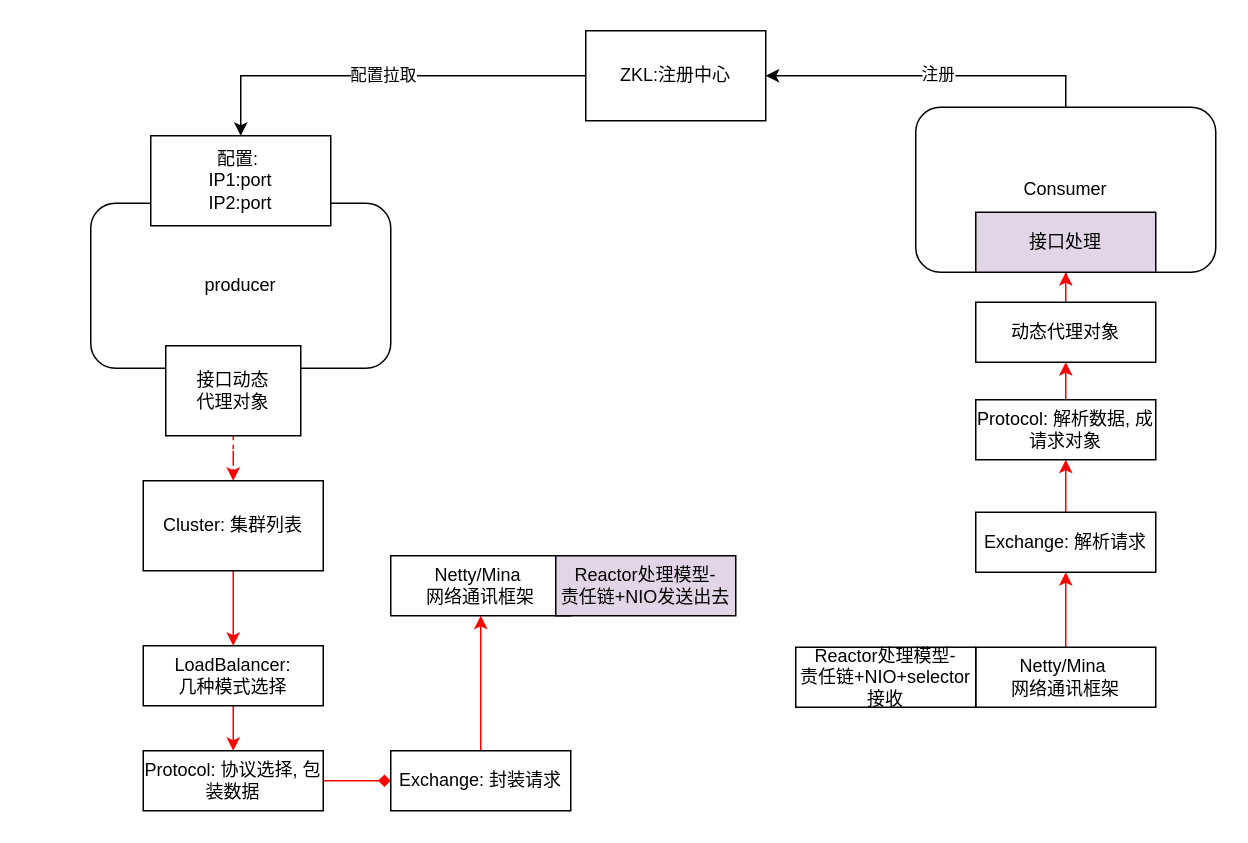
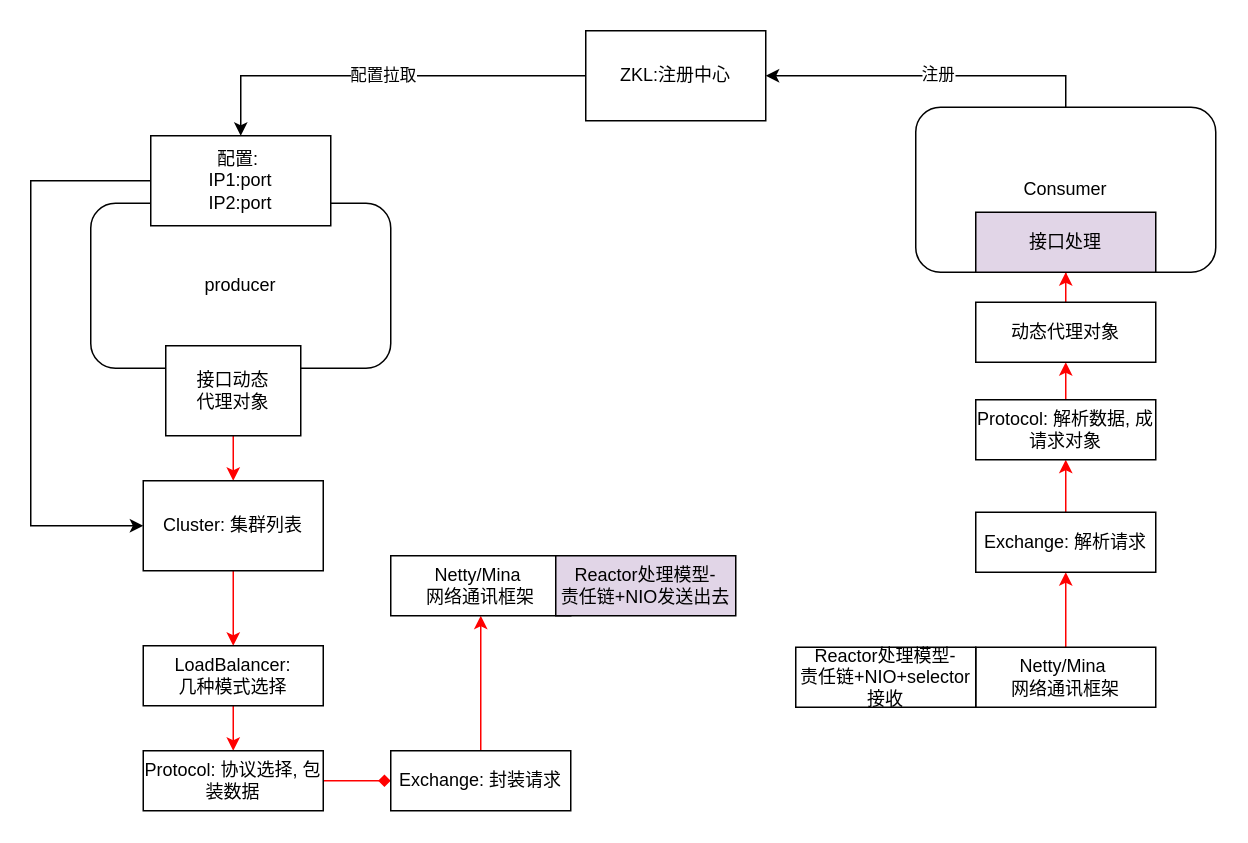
none -> (31, 344)
(233, 445) -> (233, 445)
